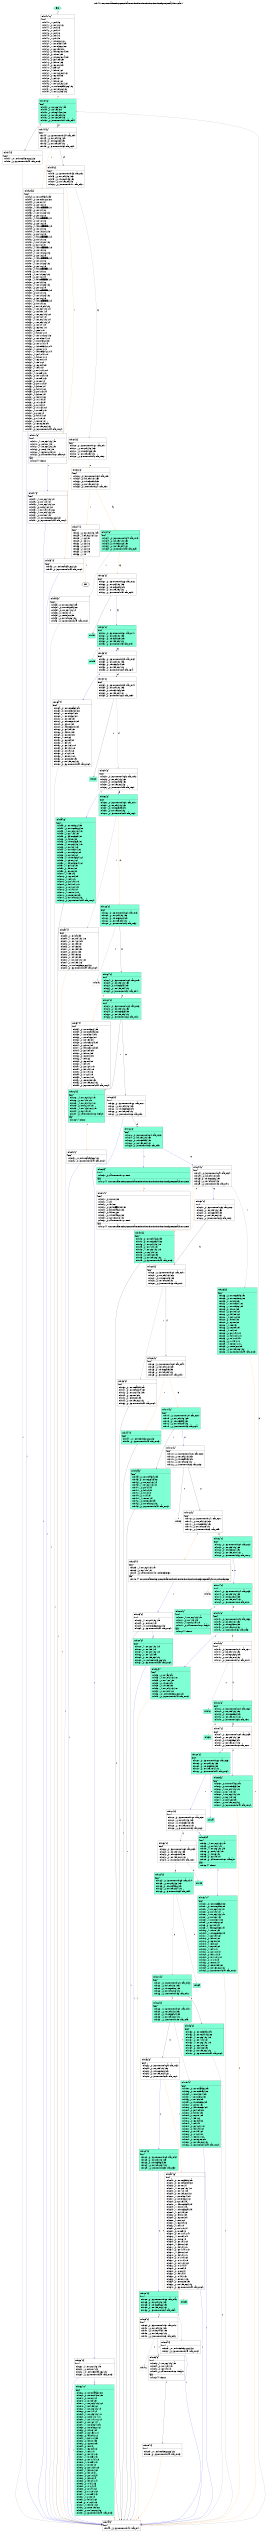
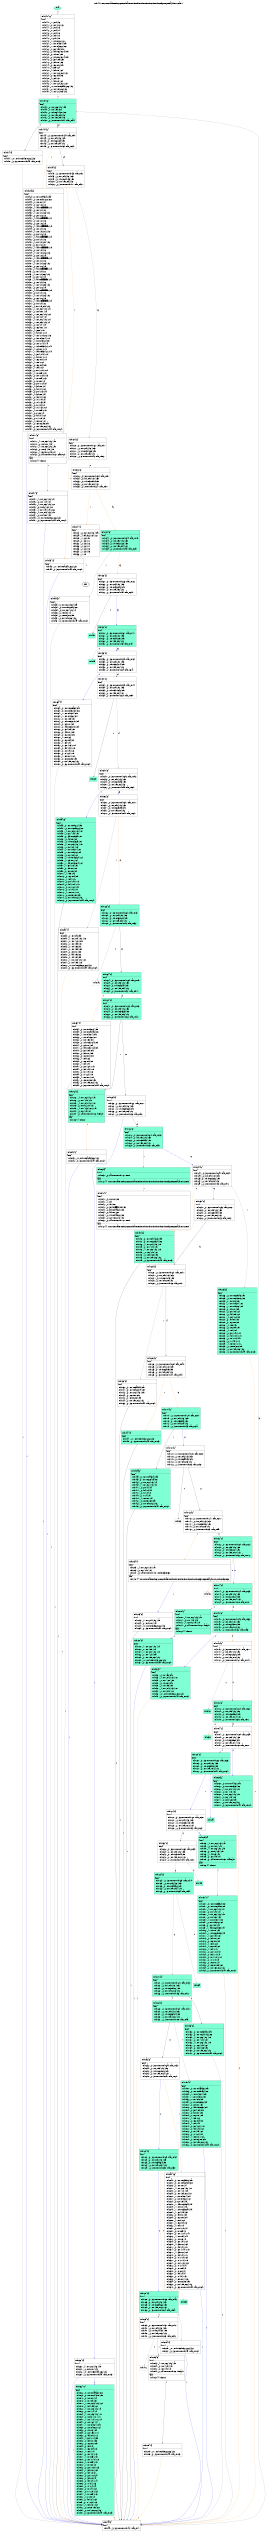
(57, 8) -> (57, 8)
(118, 805) -> (118, 805)
(153, 1634) -> (174, 1636)
